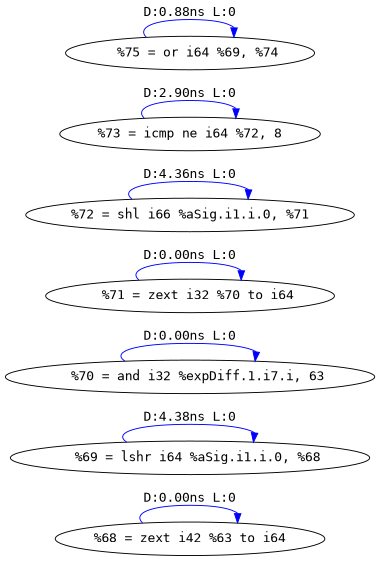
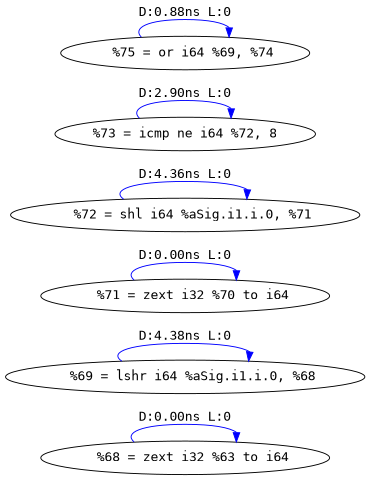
(190, 215) -> (185, 215)
(190, 377) -> none
(190, 539) -> (185, 458)
